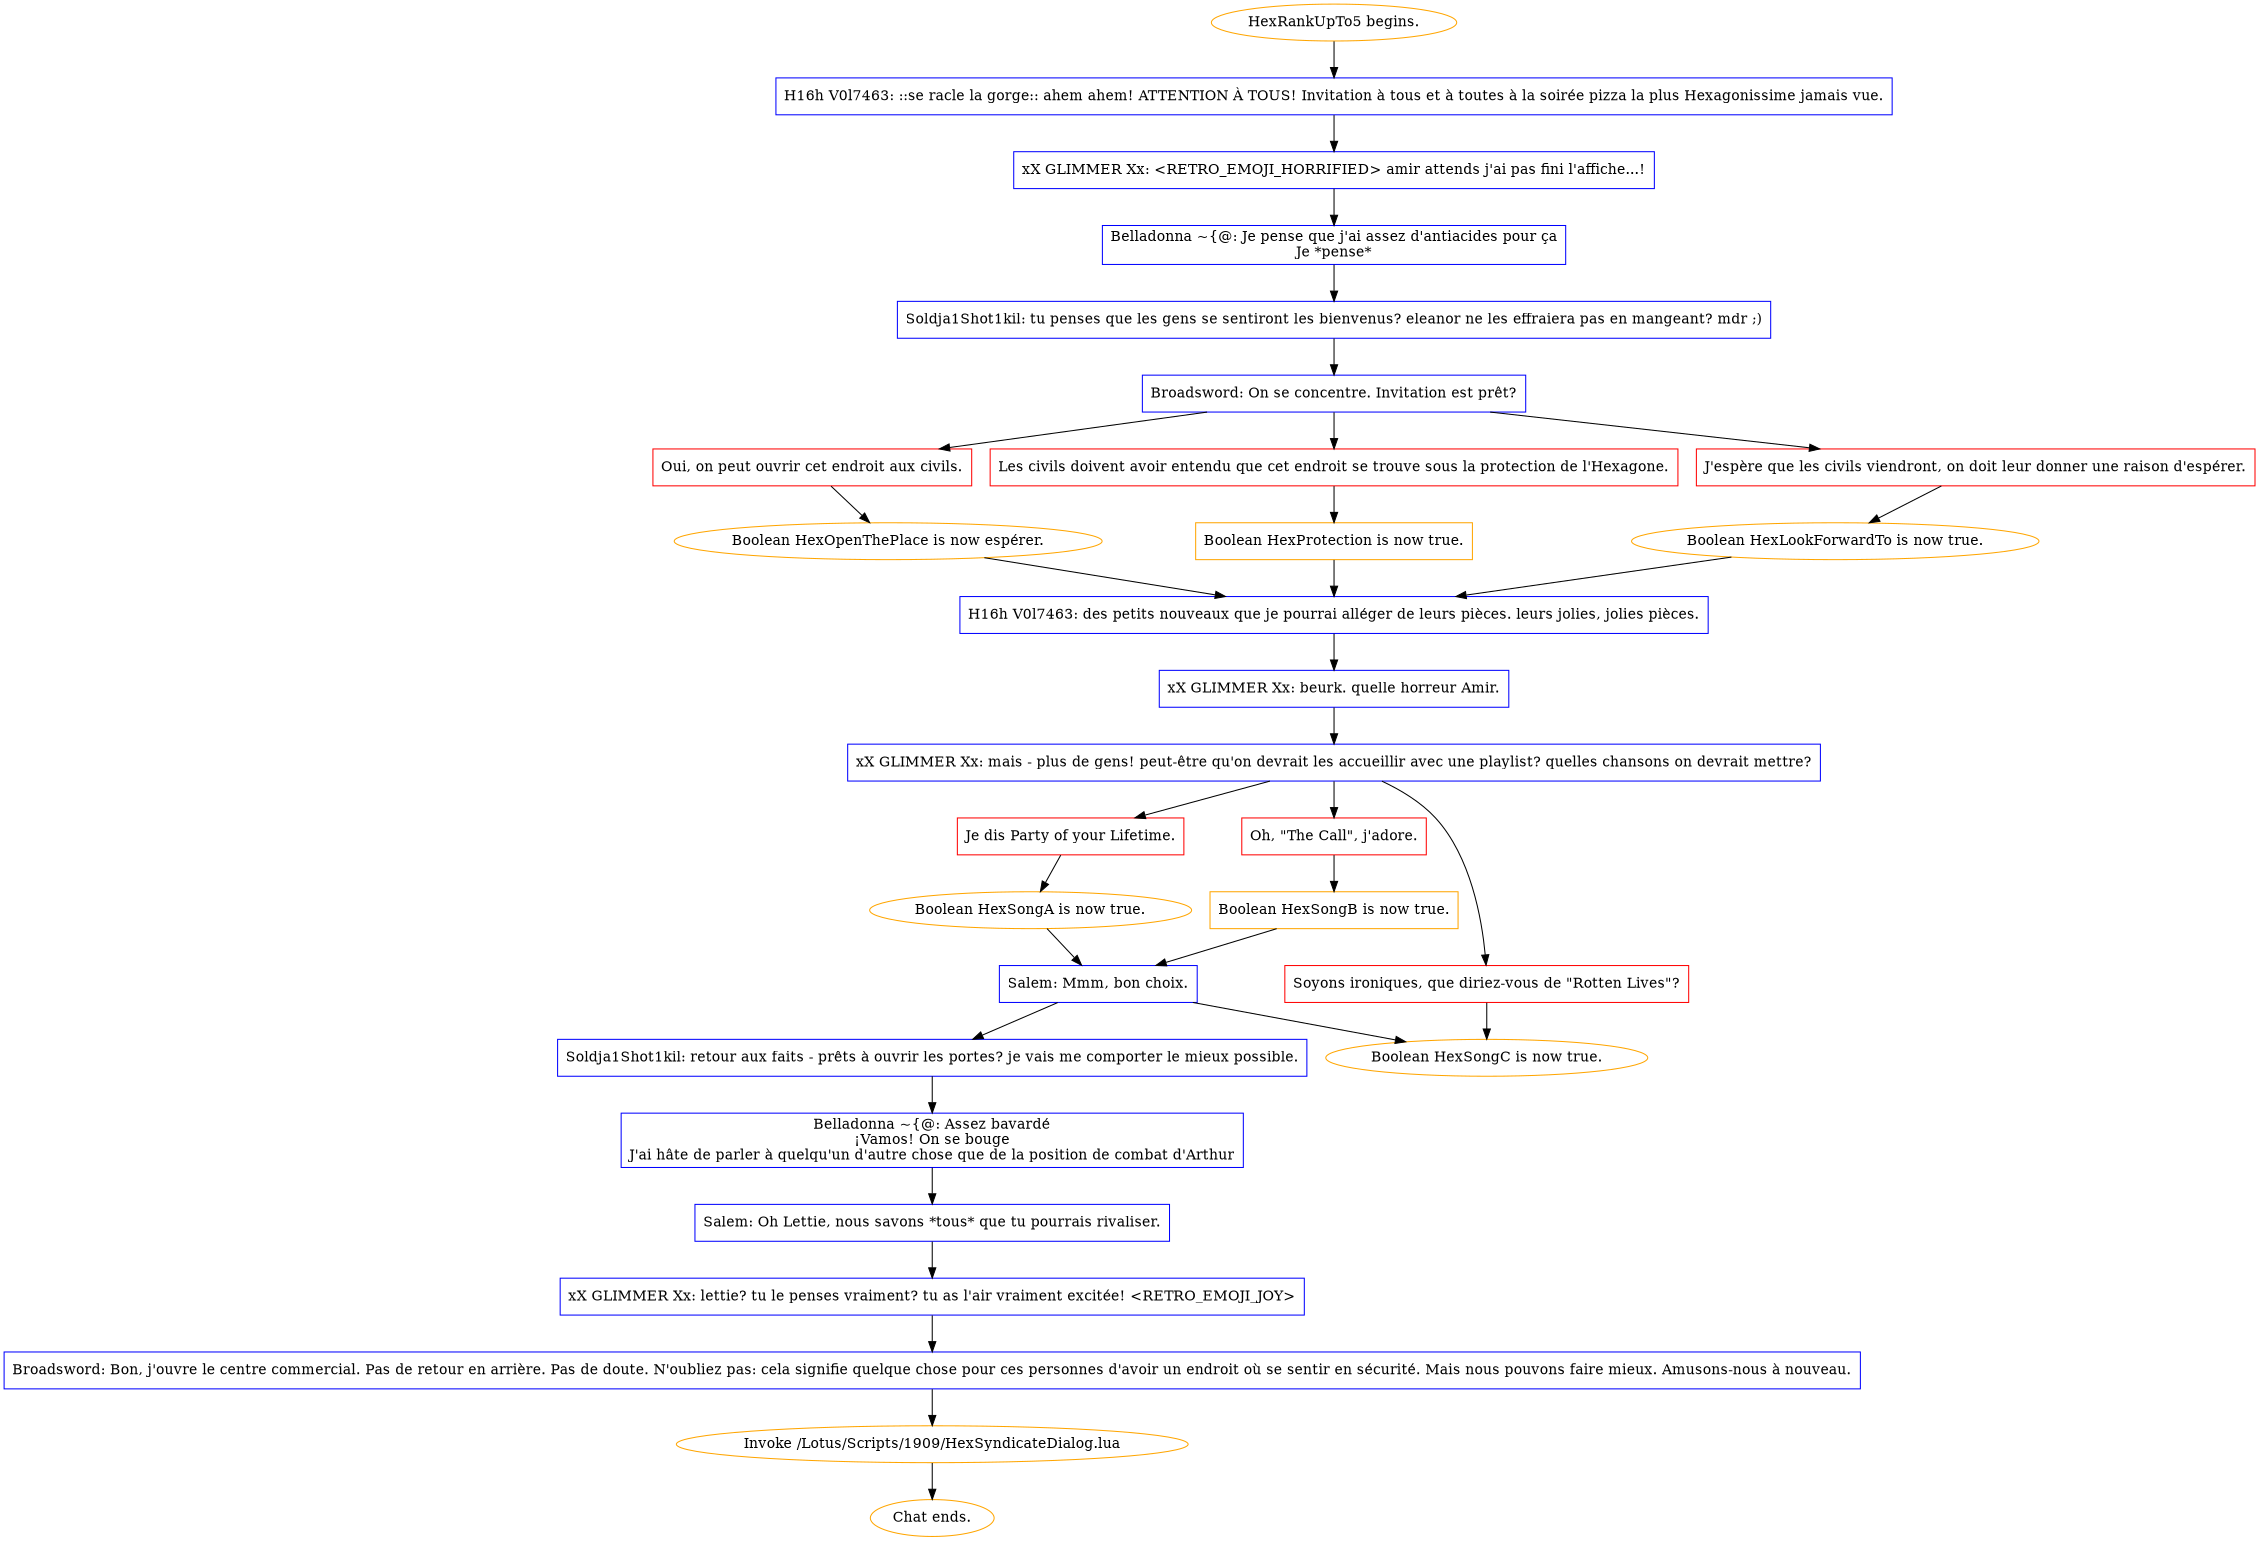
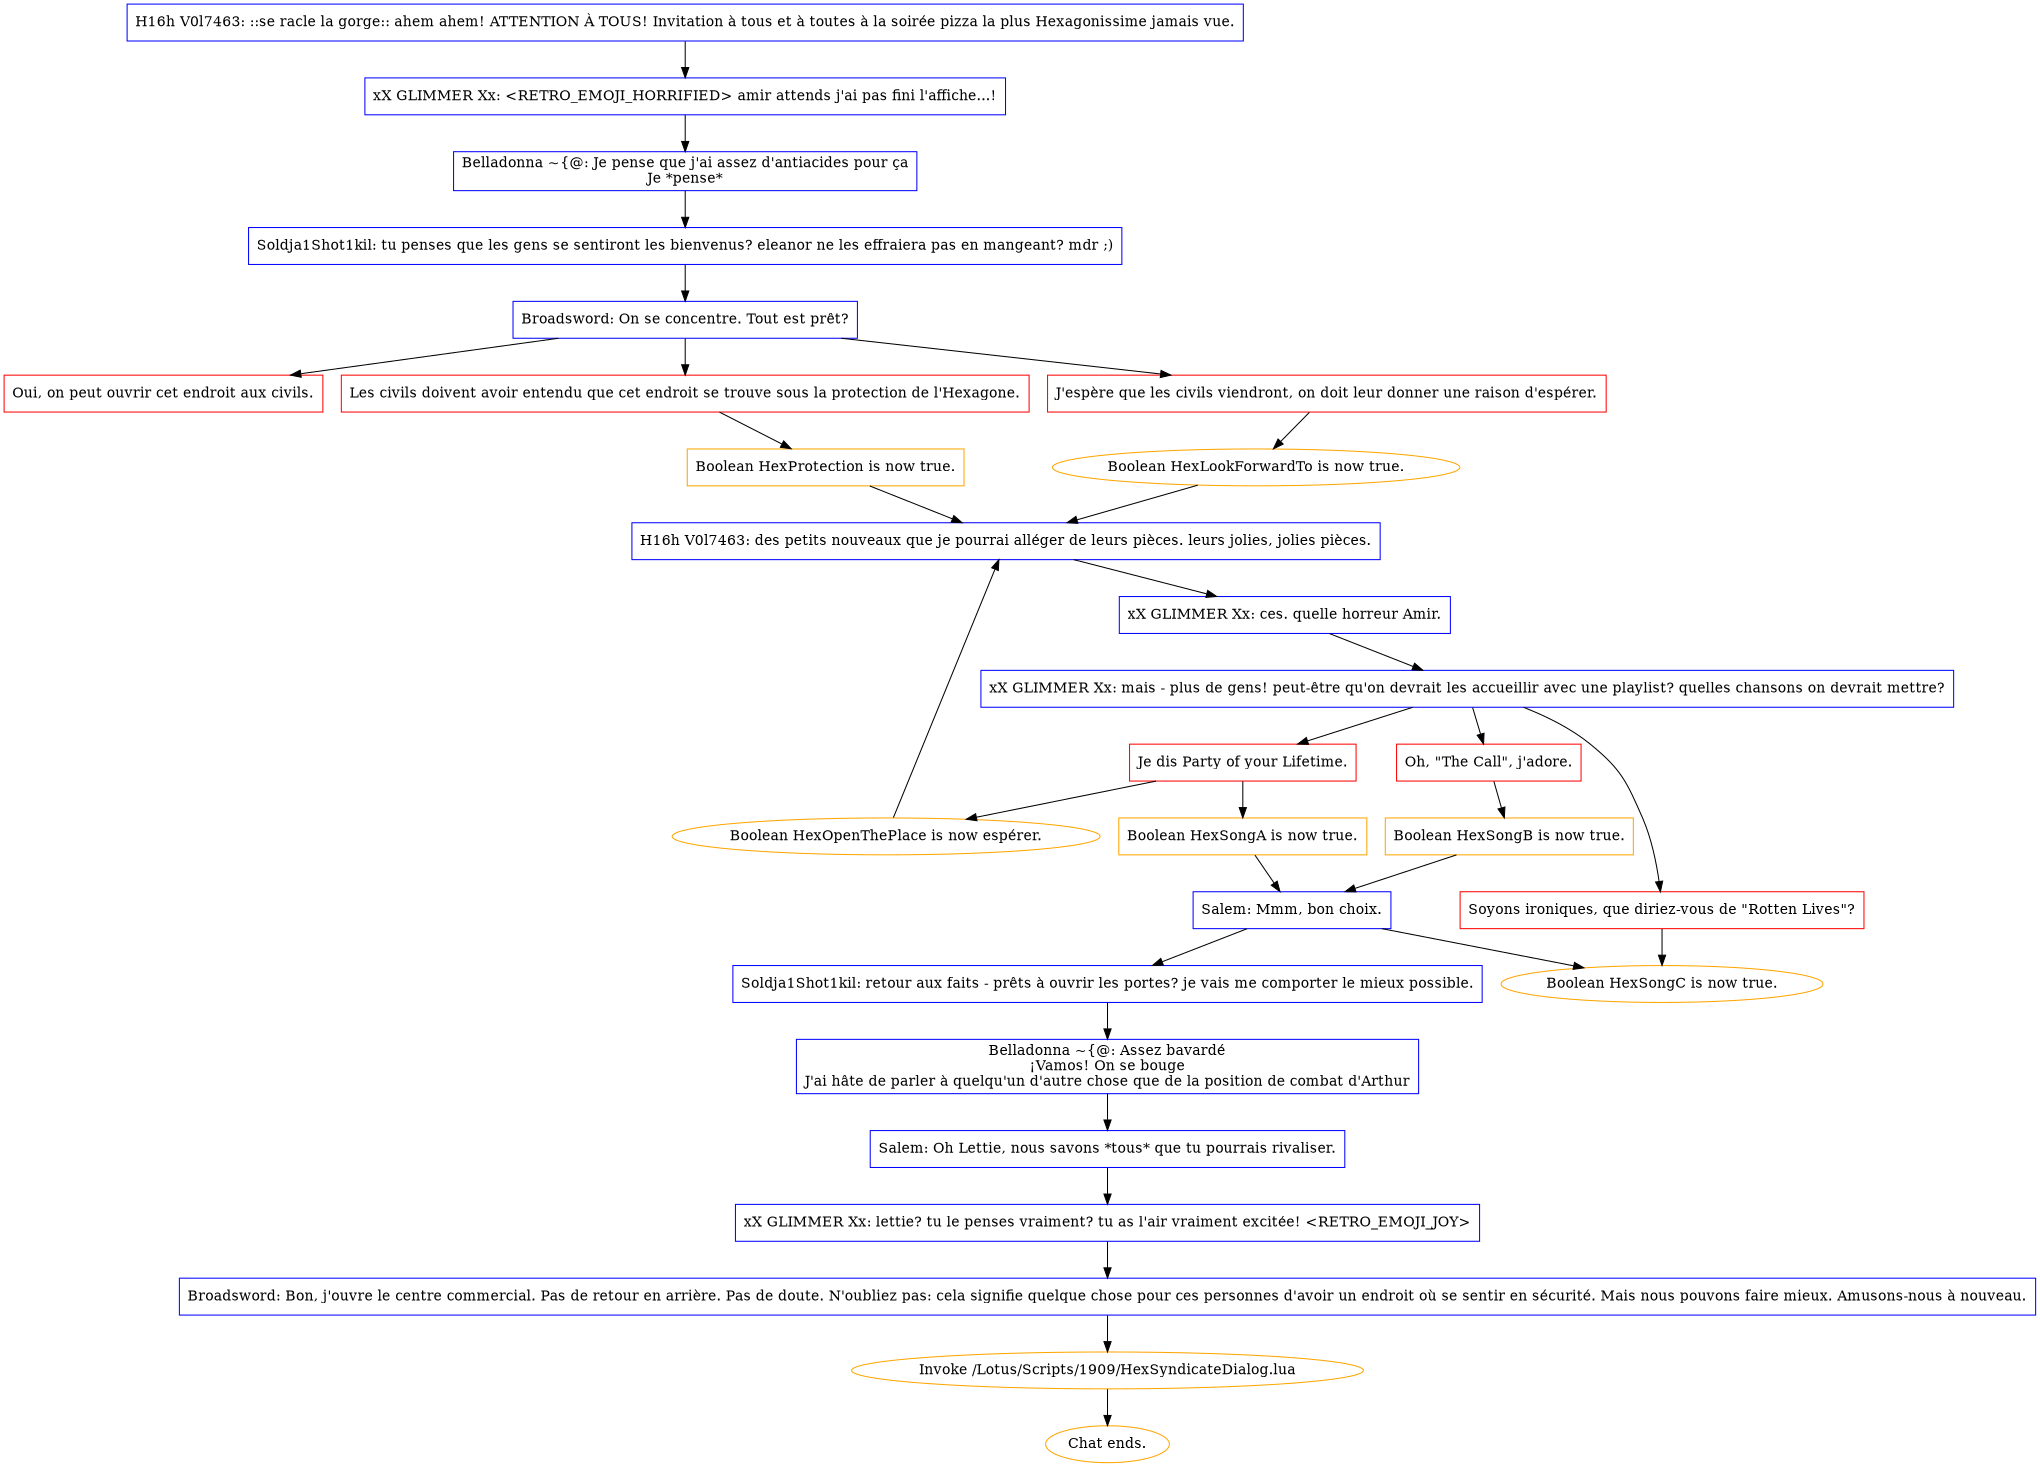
(1334, 23) -> none
(1334, 394) -> (685, 320)
(847, 501) -> (1066, 799)
(1334, 689) -> (1285, 615)
(1031, 910) -> (1243, 836)
